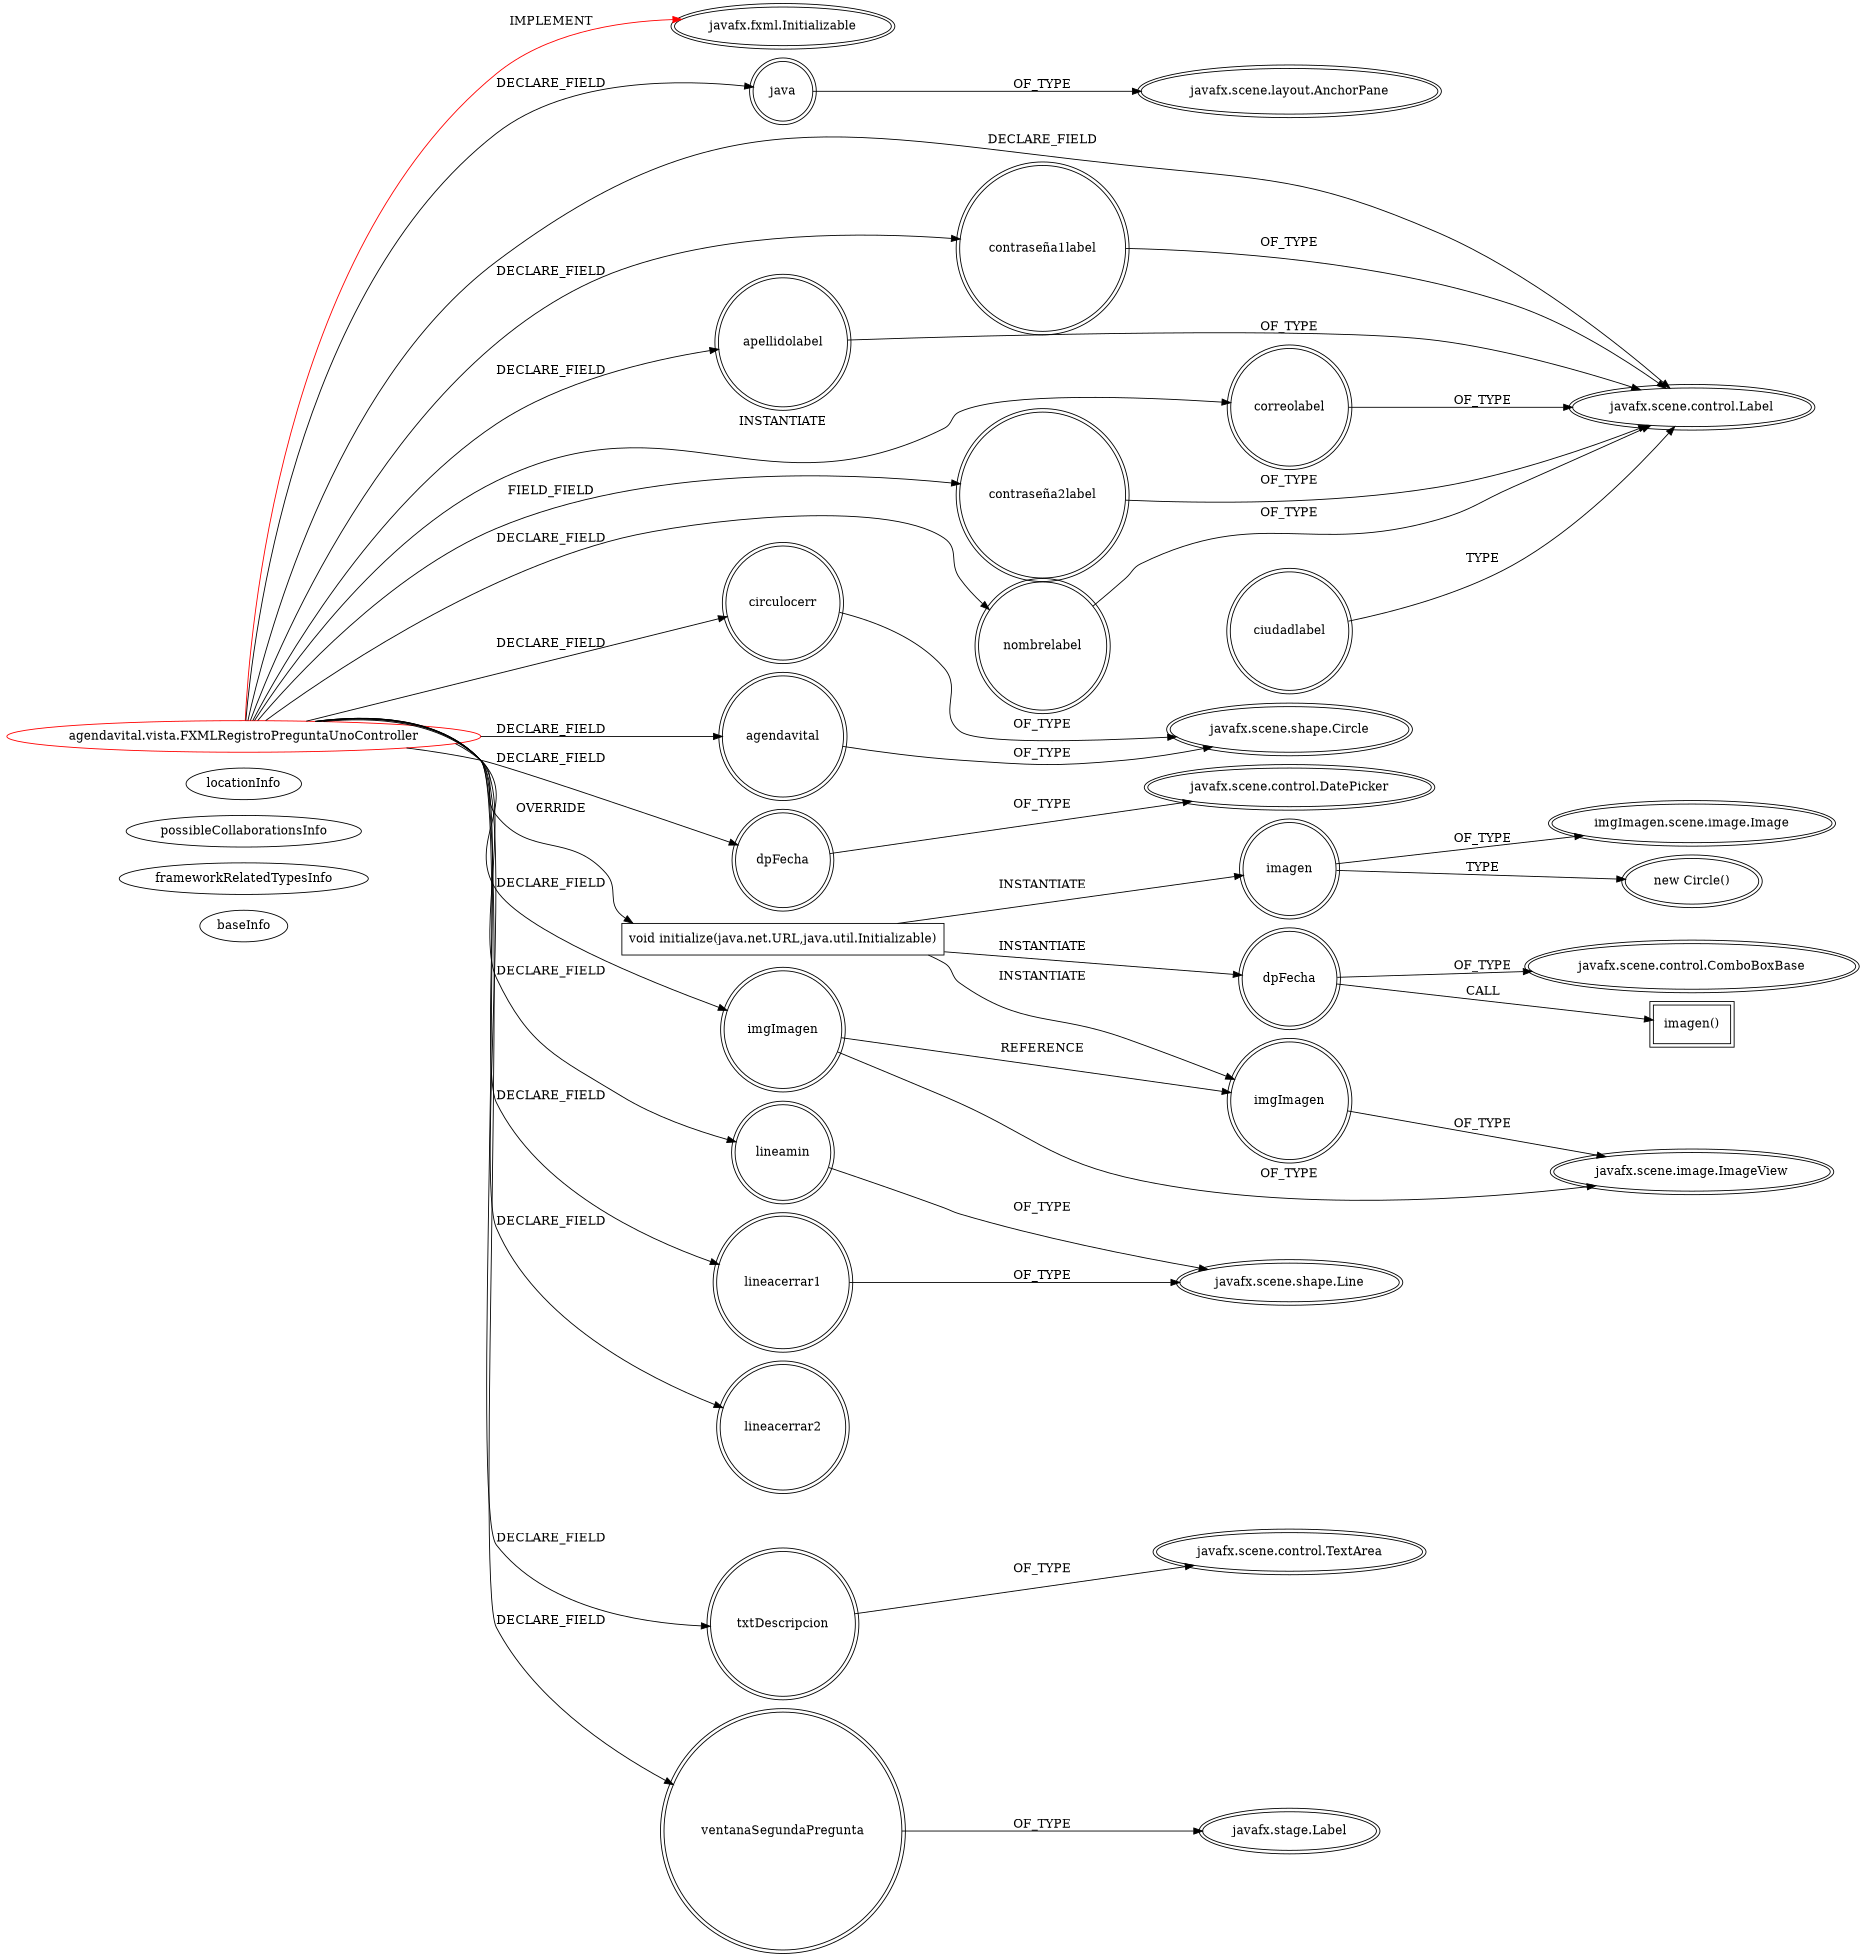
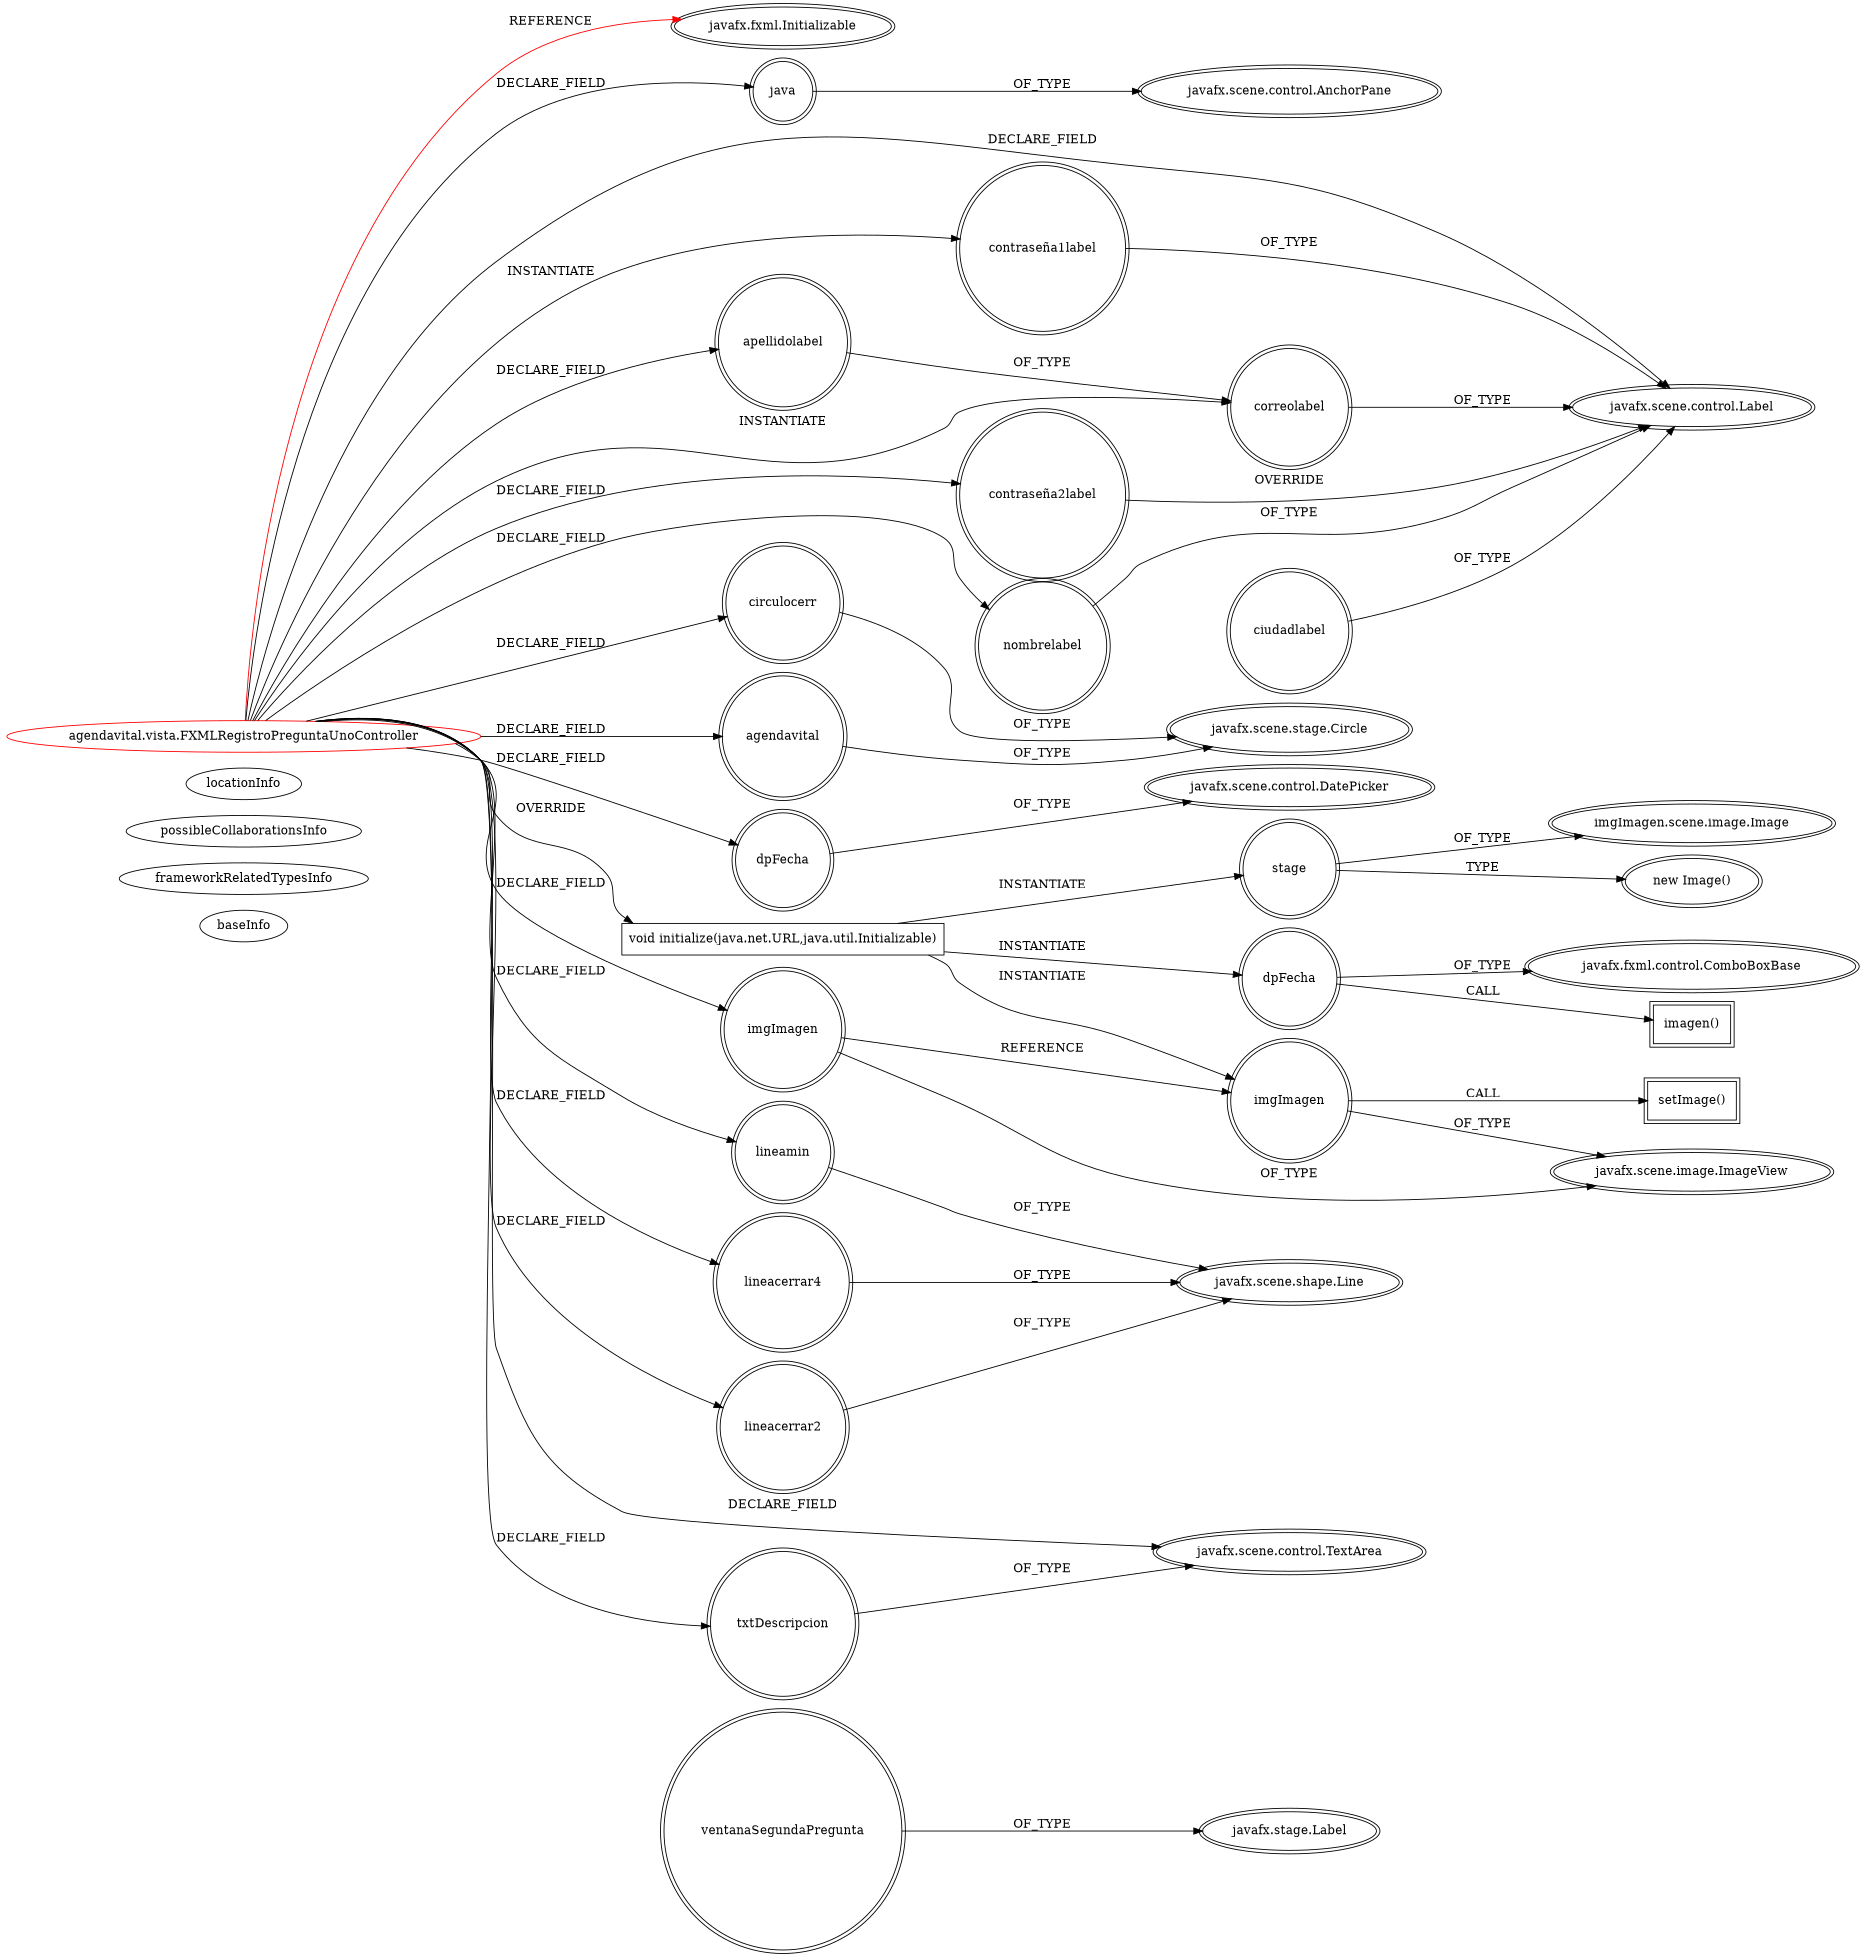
(551, 22) -> (551, 22)
(1290, 91) -> (1290, 91)
(551, 272) -> (551, 272)
(1243, 333) -> (1034, 379)
(1290, 481) -> (1290, 481)
(551, 491) -> (551, 491)
(1483, 559) -> (1483, 559)
(1290, 729) -> (1290, 729)
(1290, 869) -> (1290, 869)
(1692, 881) -> (1692, 881)
(1692, 966) -> (1692, 966)
none -> (1692, 1101)
(783, 1282) -> (783, 1282)
none -> (1033, 1356)
(490, 1540) -> (495, 1338)
